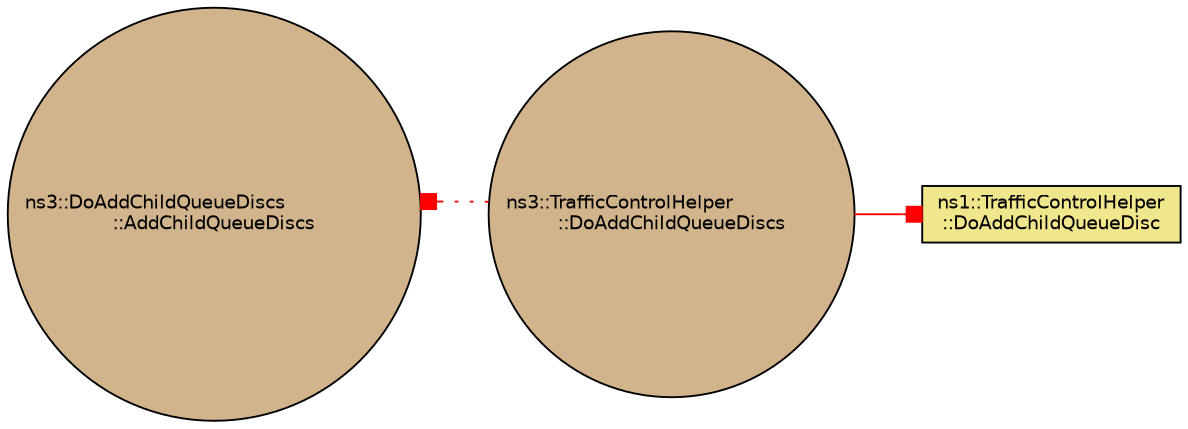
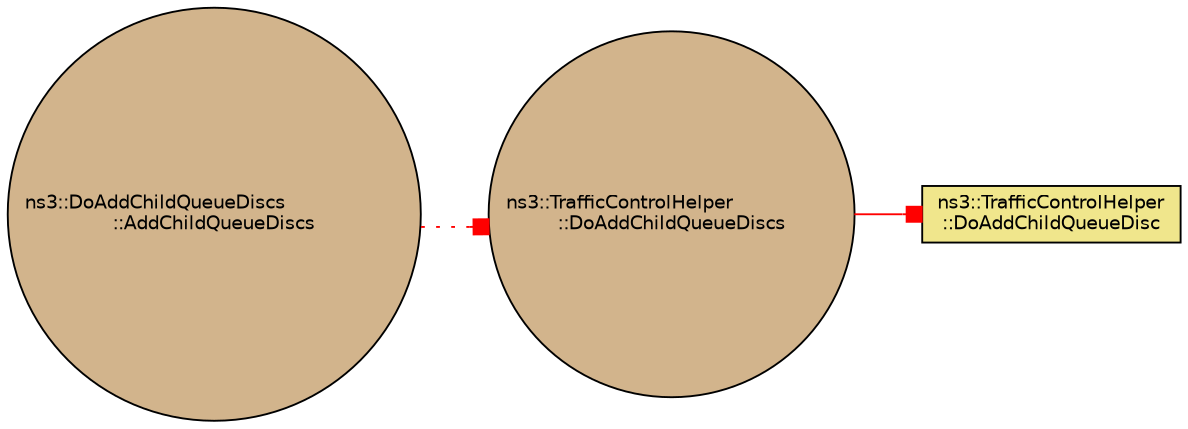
(464, 202) -> (445, 227)
(1051, 214) -> (1051, 214)
